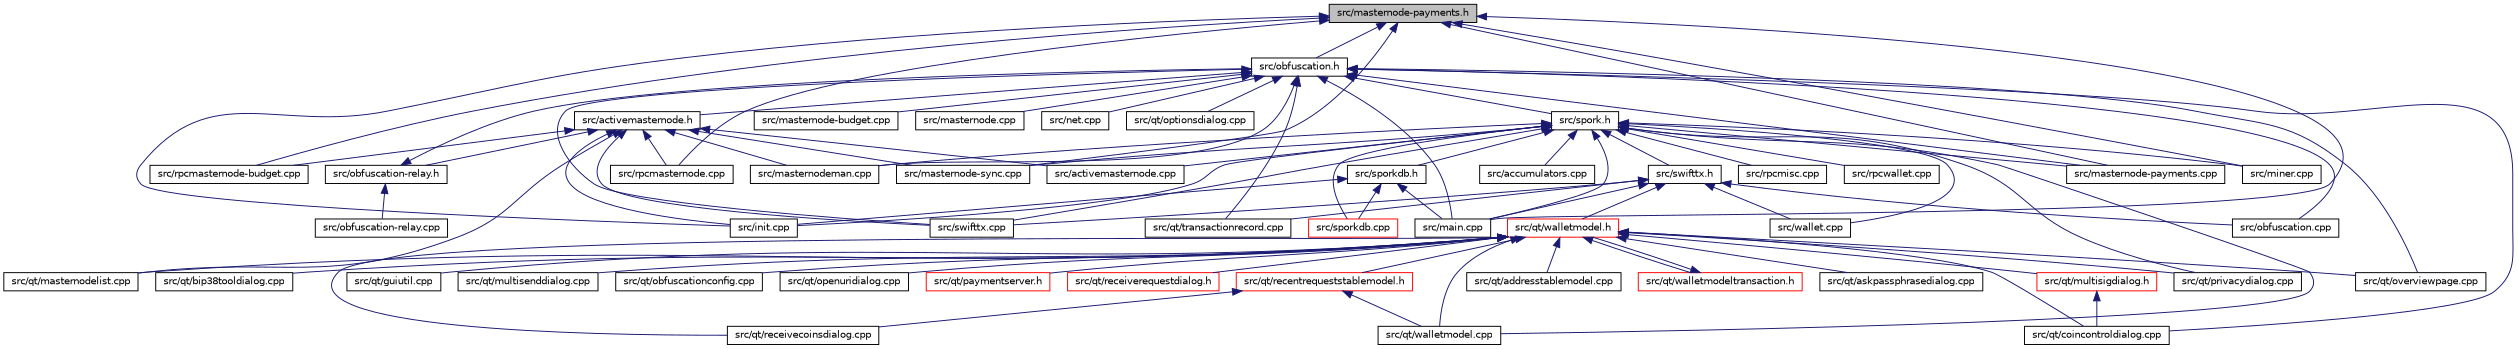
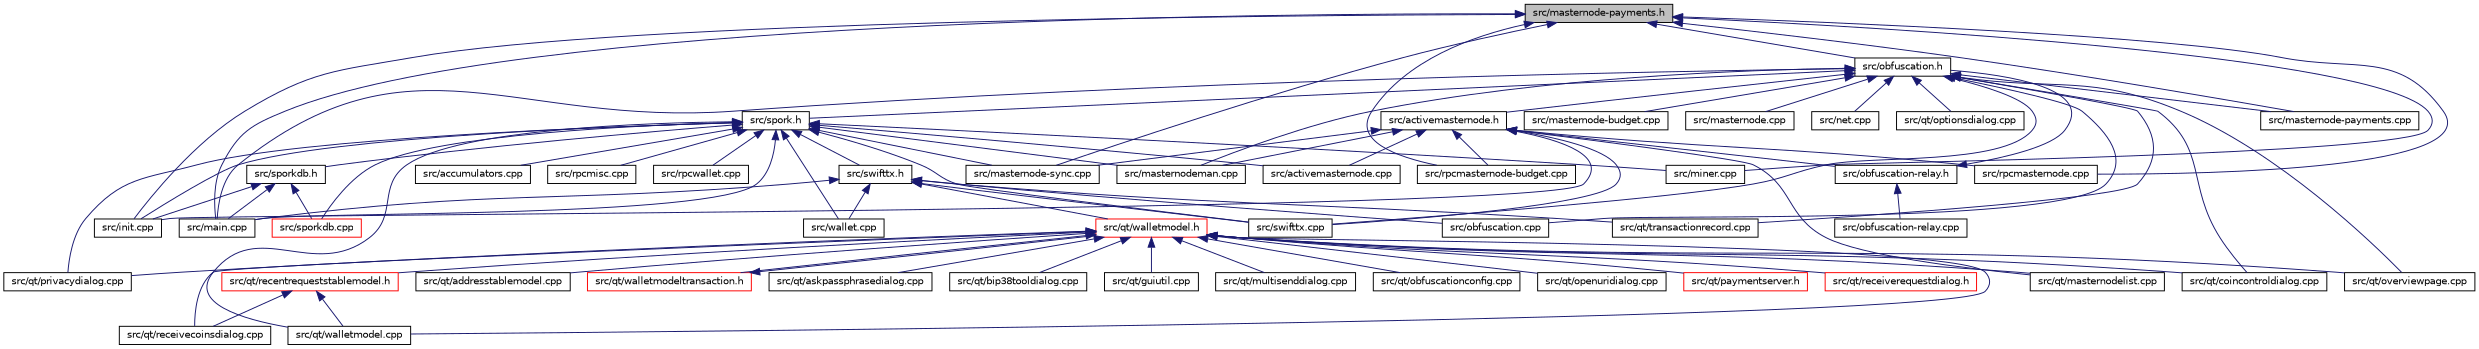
(1847, 146) -> none
(2097, 282) -> none
